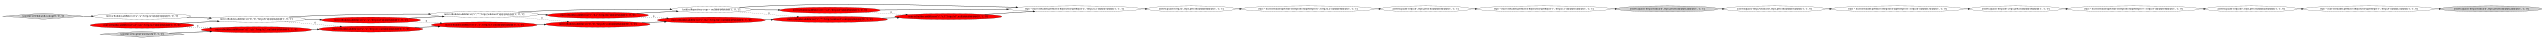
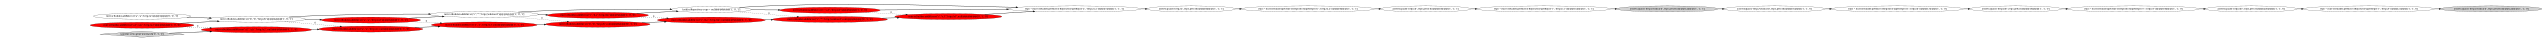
(43, 16) -> none
